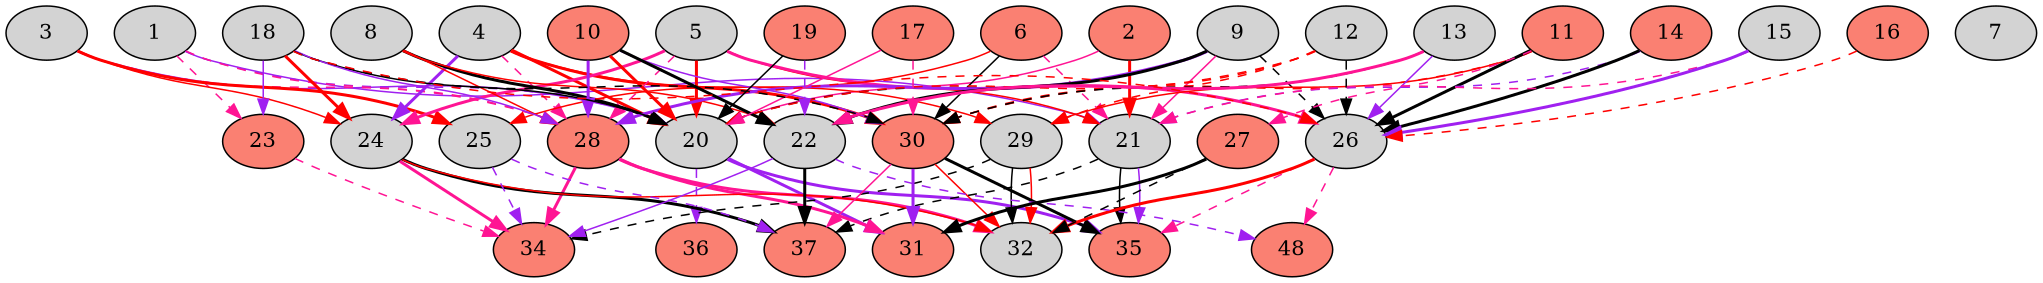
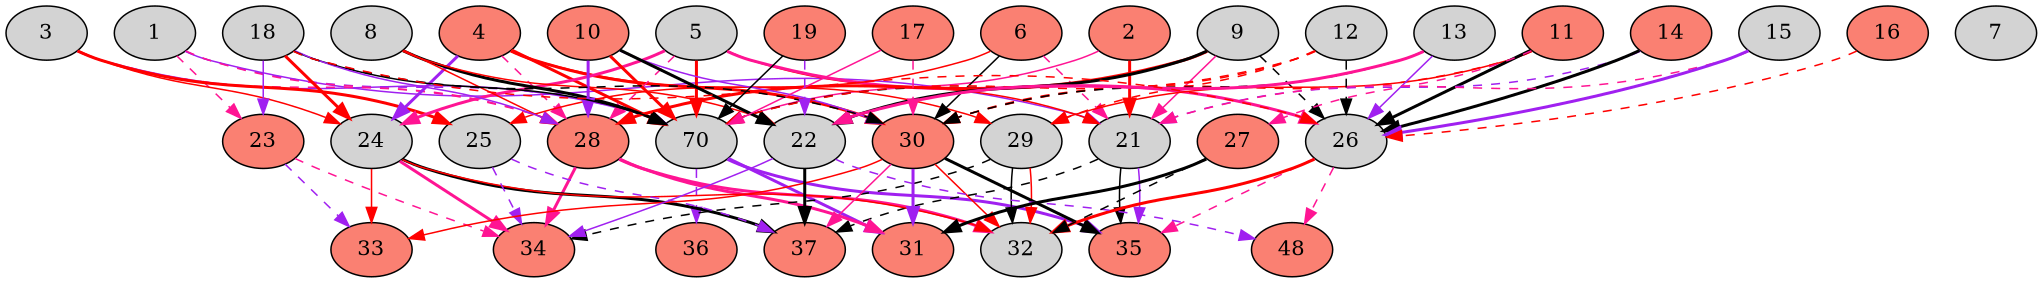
(480, 33) -> (480, 33)
(921, 87) -> (921, 87)
(696, 141) -> (696, 141)
none -> (372, 250)
